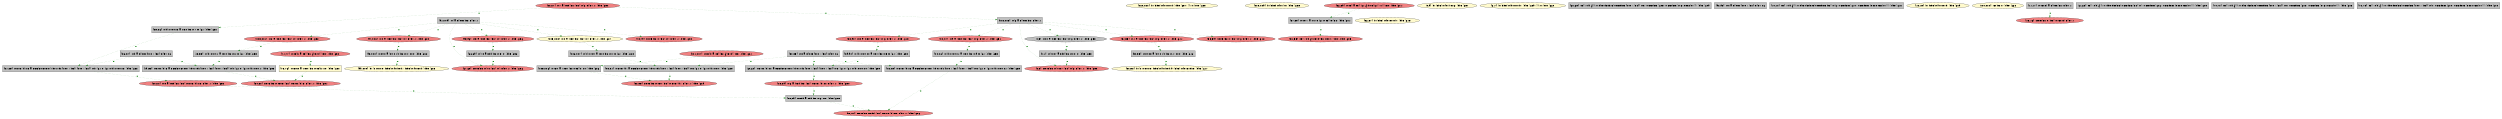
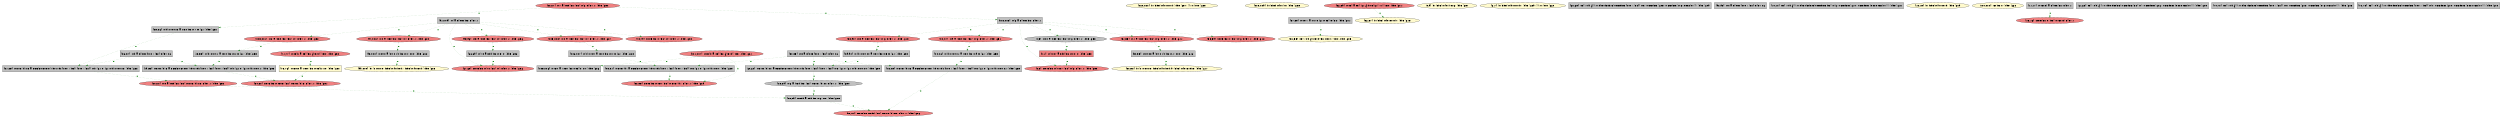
(1346, 13) -> (1378, 13)
(580, 39) -> (580, 39)
(1320, 39) -> (1320, 39)
(1066, 54) -> (1066, 54)
(619, 76) -> (731, 75)
(814, 84) -> (814, 84)
